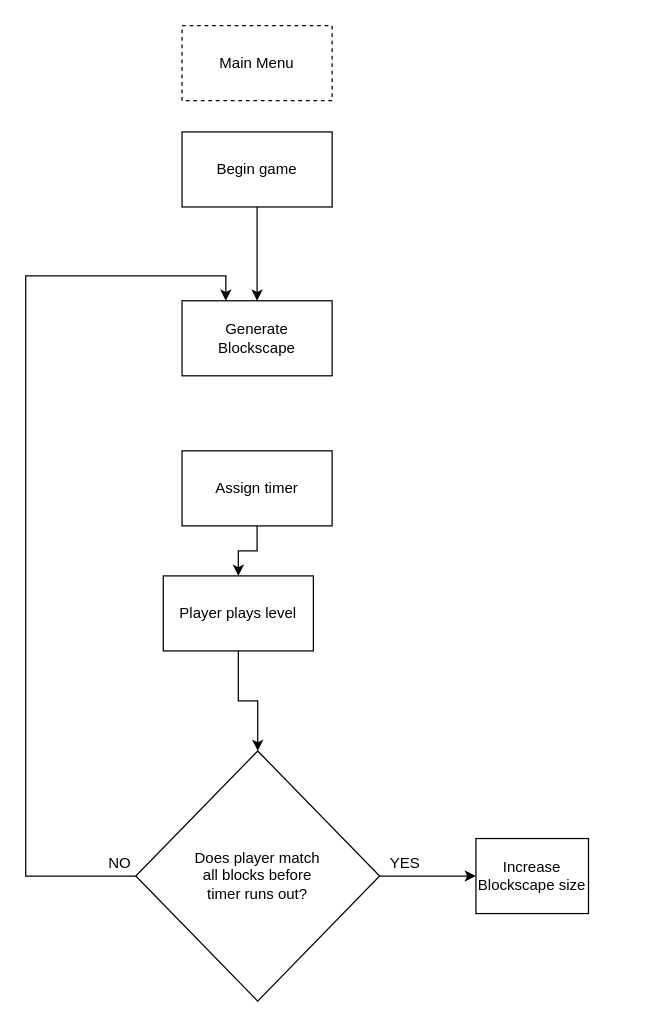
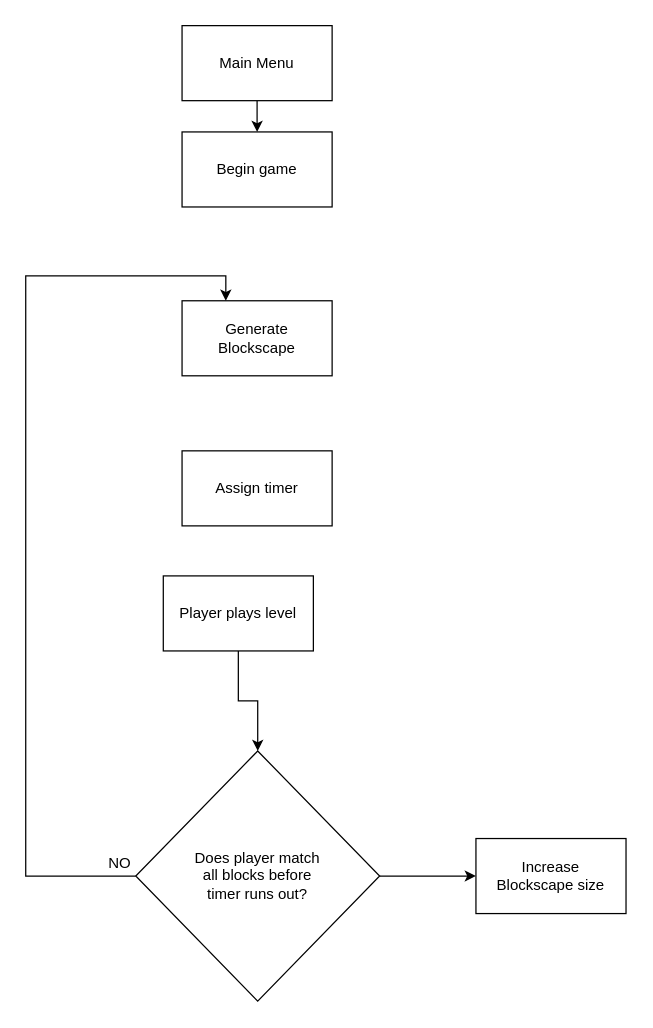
(257, 63) -> (257, 63)
none -> (257, 112)
(257, 249) -> none
(252, 551) -> none
(404, 863) -> none
(532, 876) -> (551, 876)
